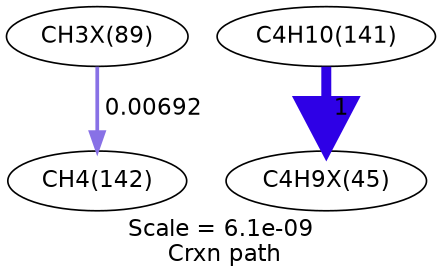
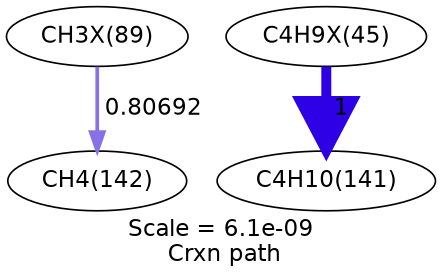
(326, 84) -> (326, 84)
(150, 109) -> (150, 109)
